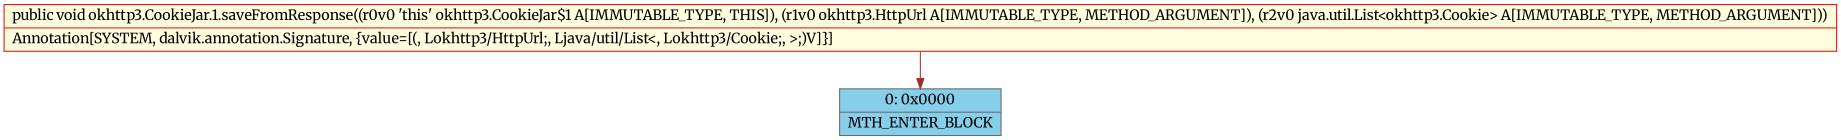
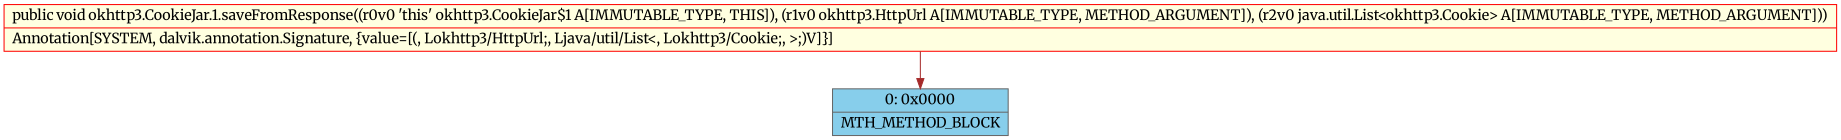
(920, 123) -> (920, 123)
